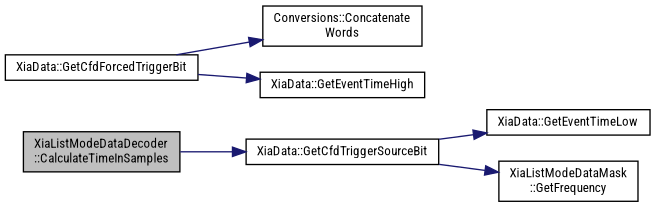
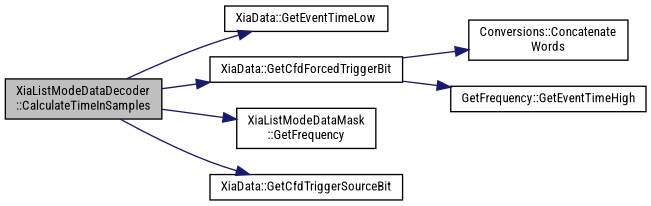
(342, 85) -> (548, 99)
none -> (179, 86)
(456, 137) -> (182, 55)
(462, 167) -> (192, 113)
